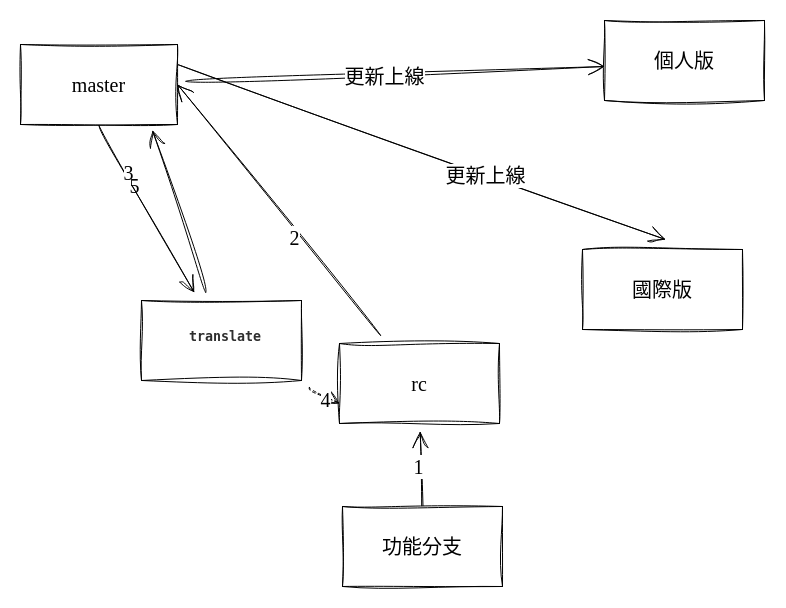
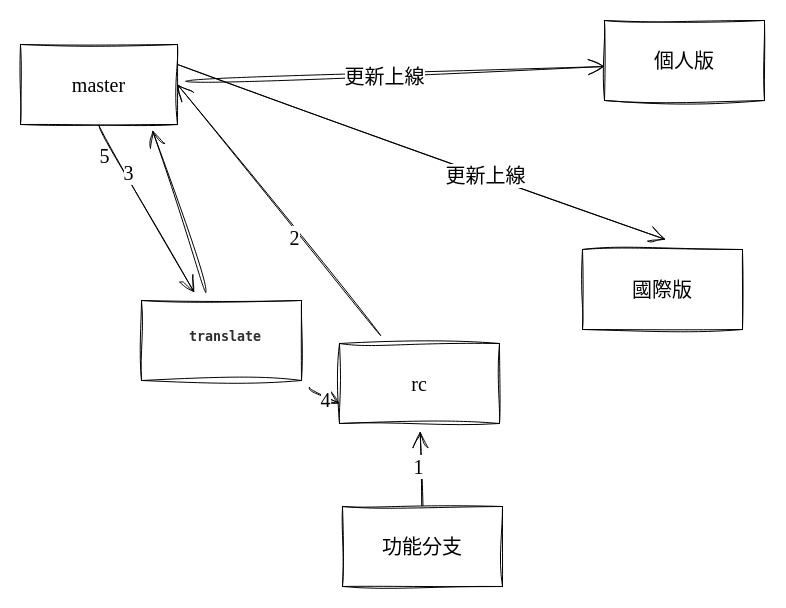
(135, 186) -> (105, 156)
(313, 389) -> (313, 389)
